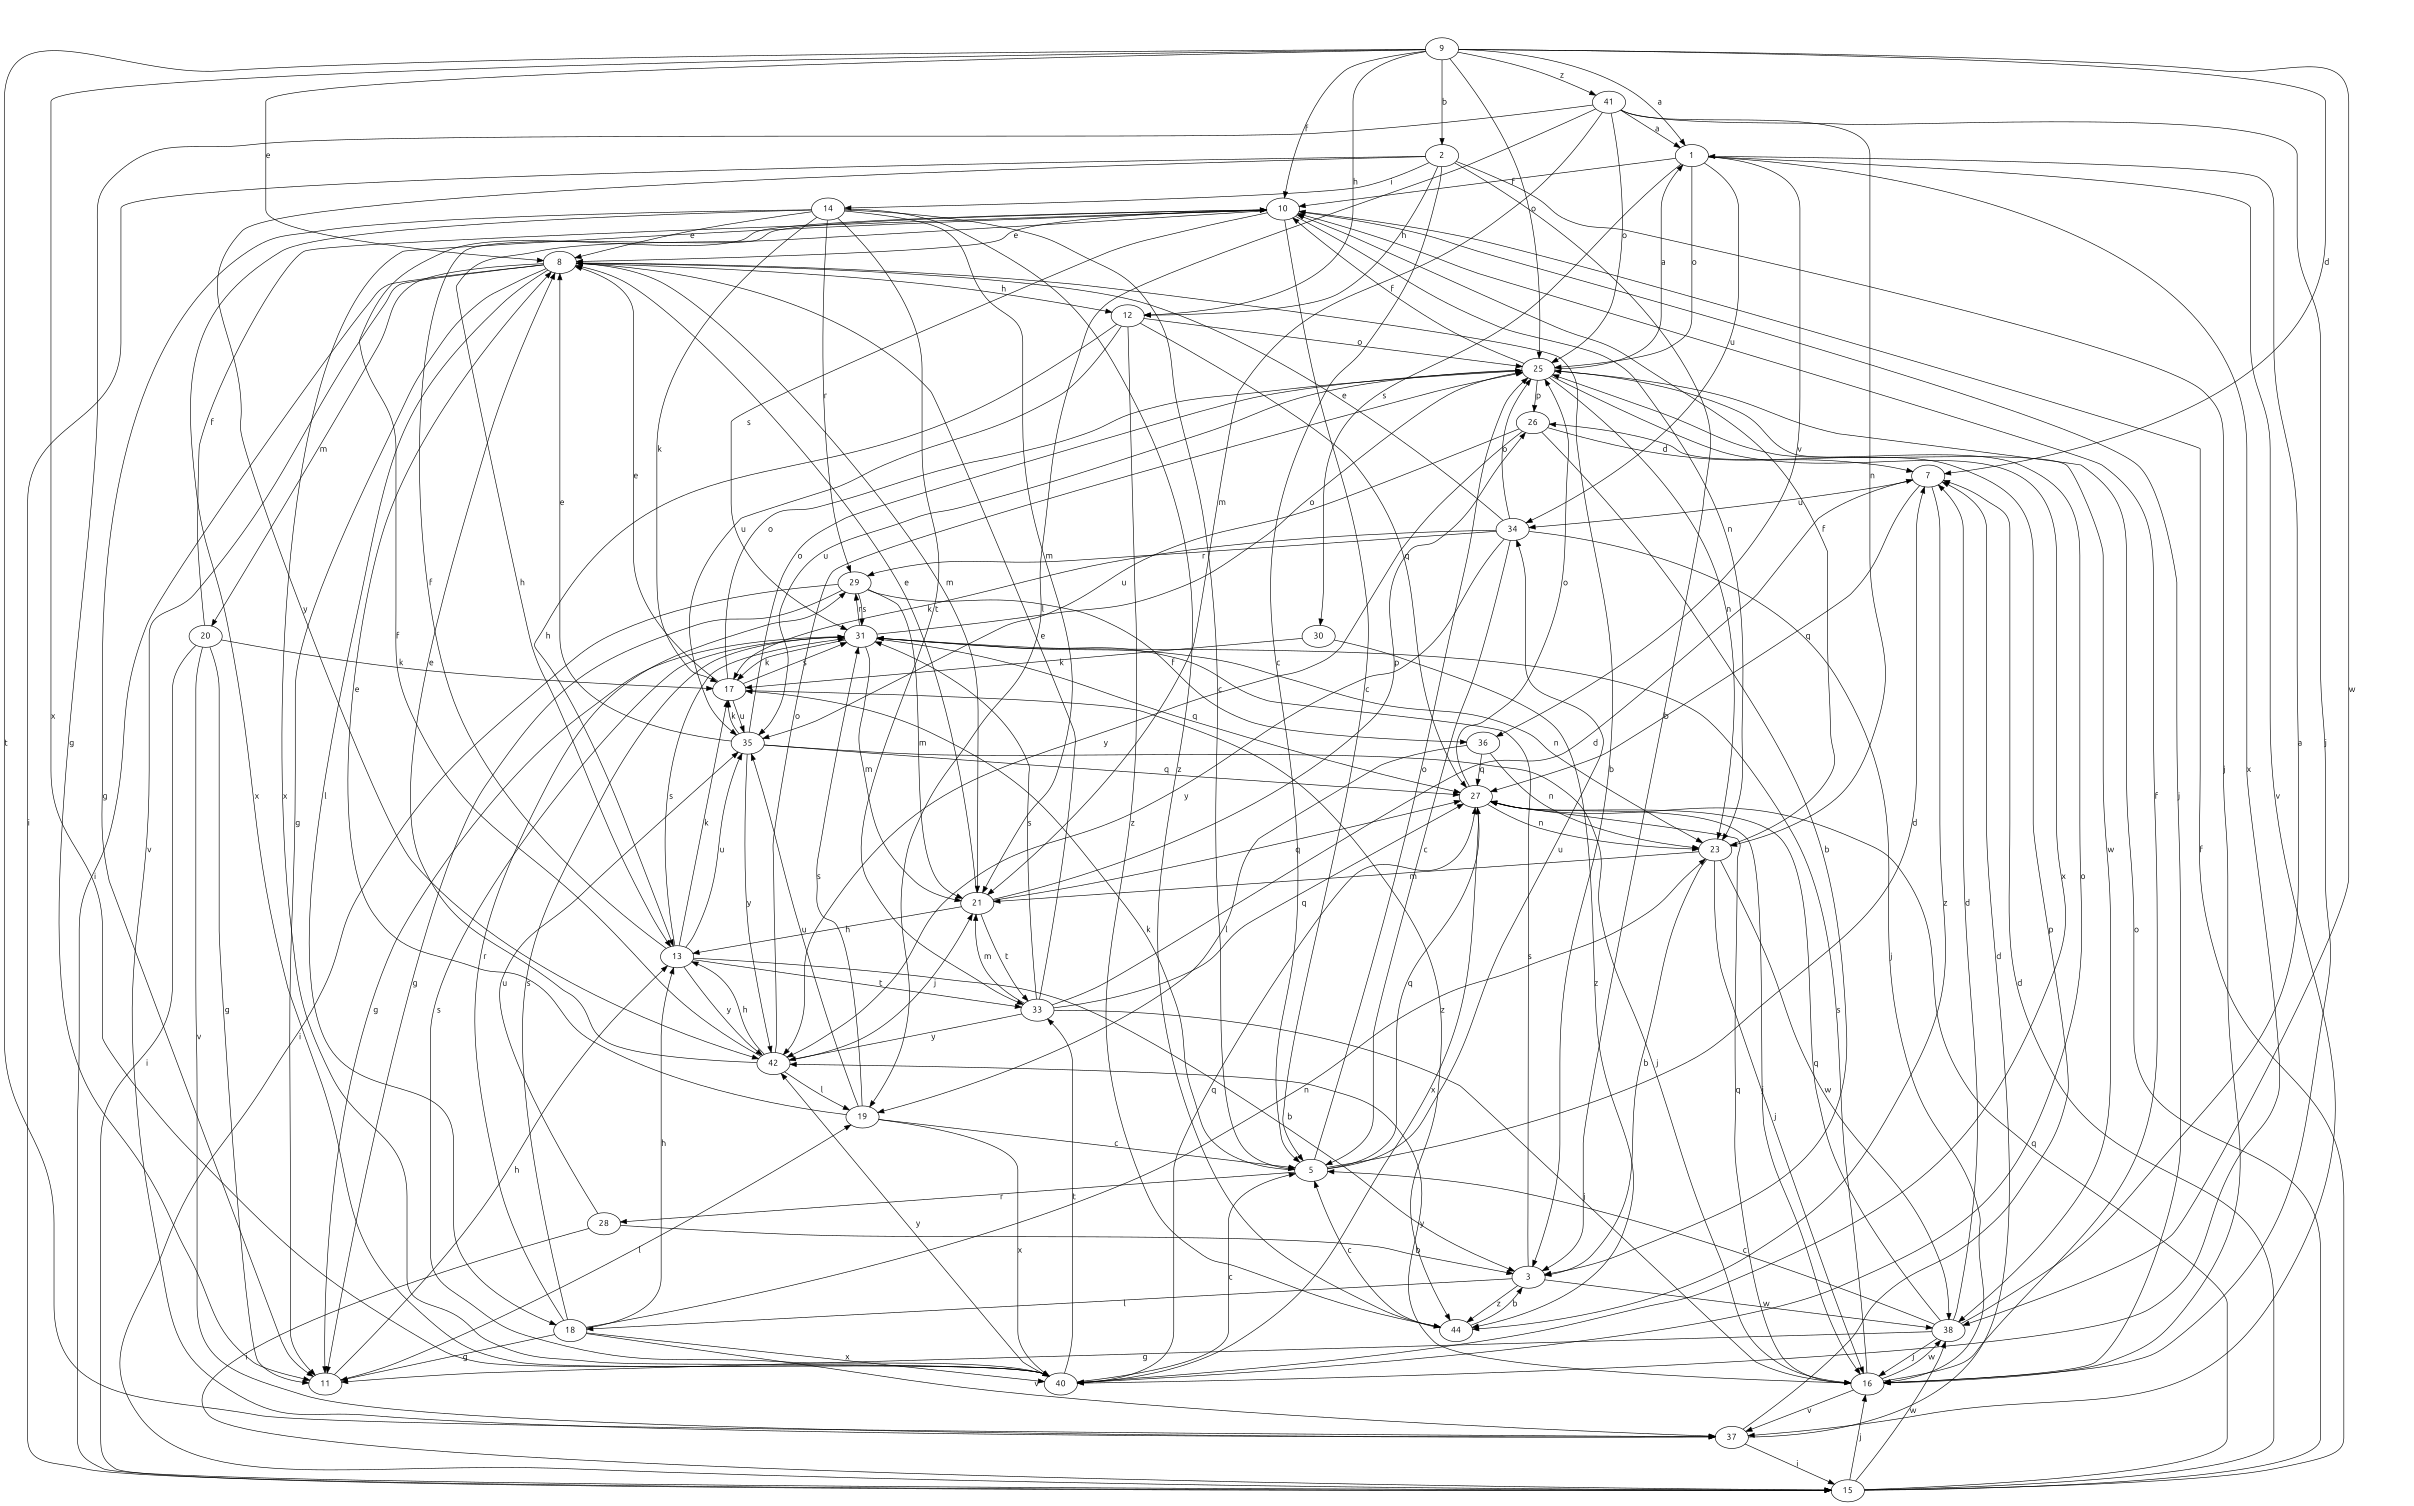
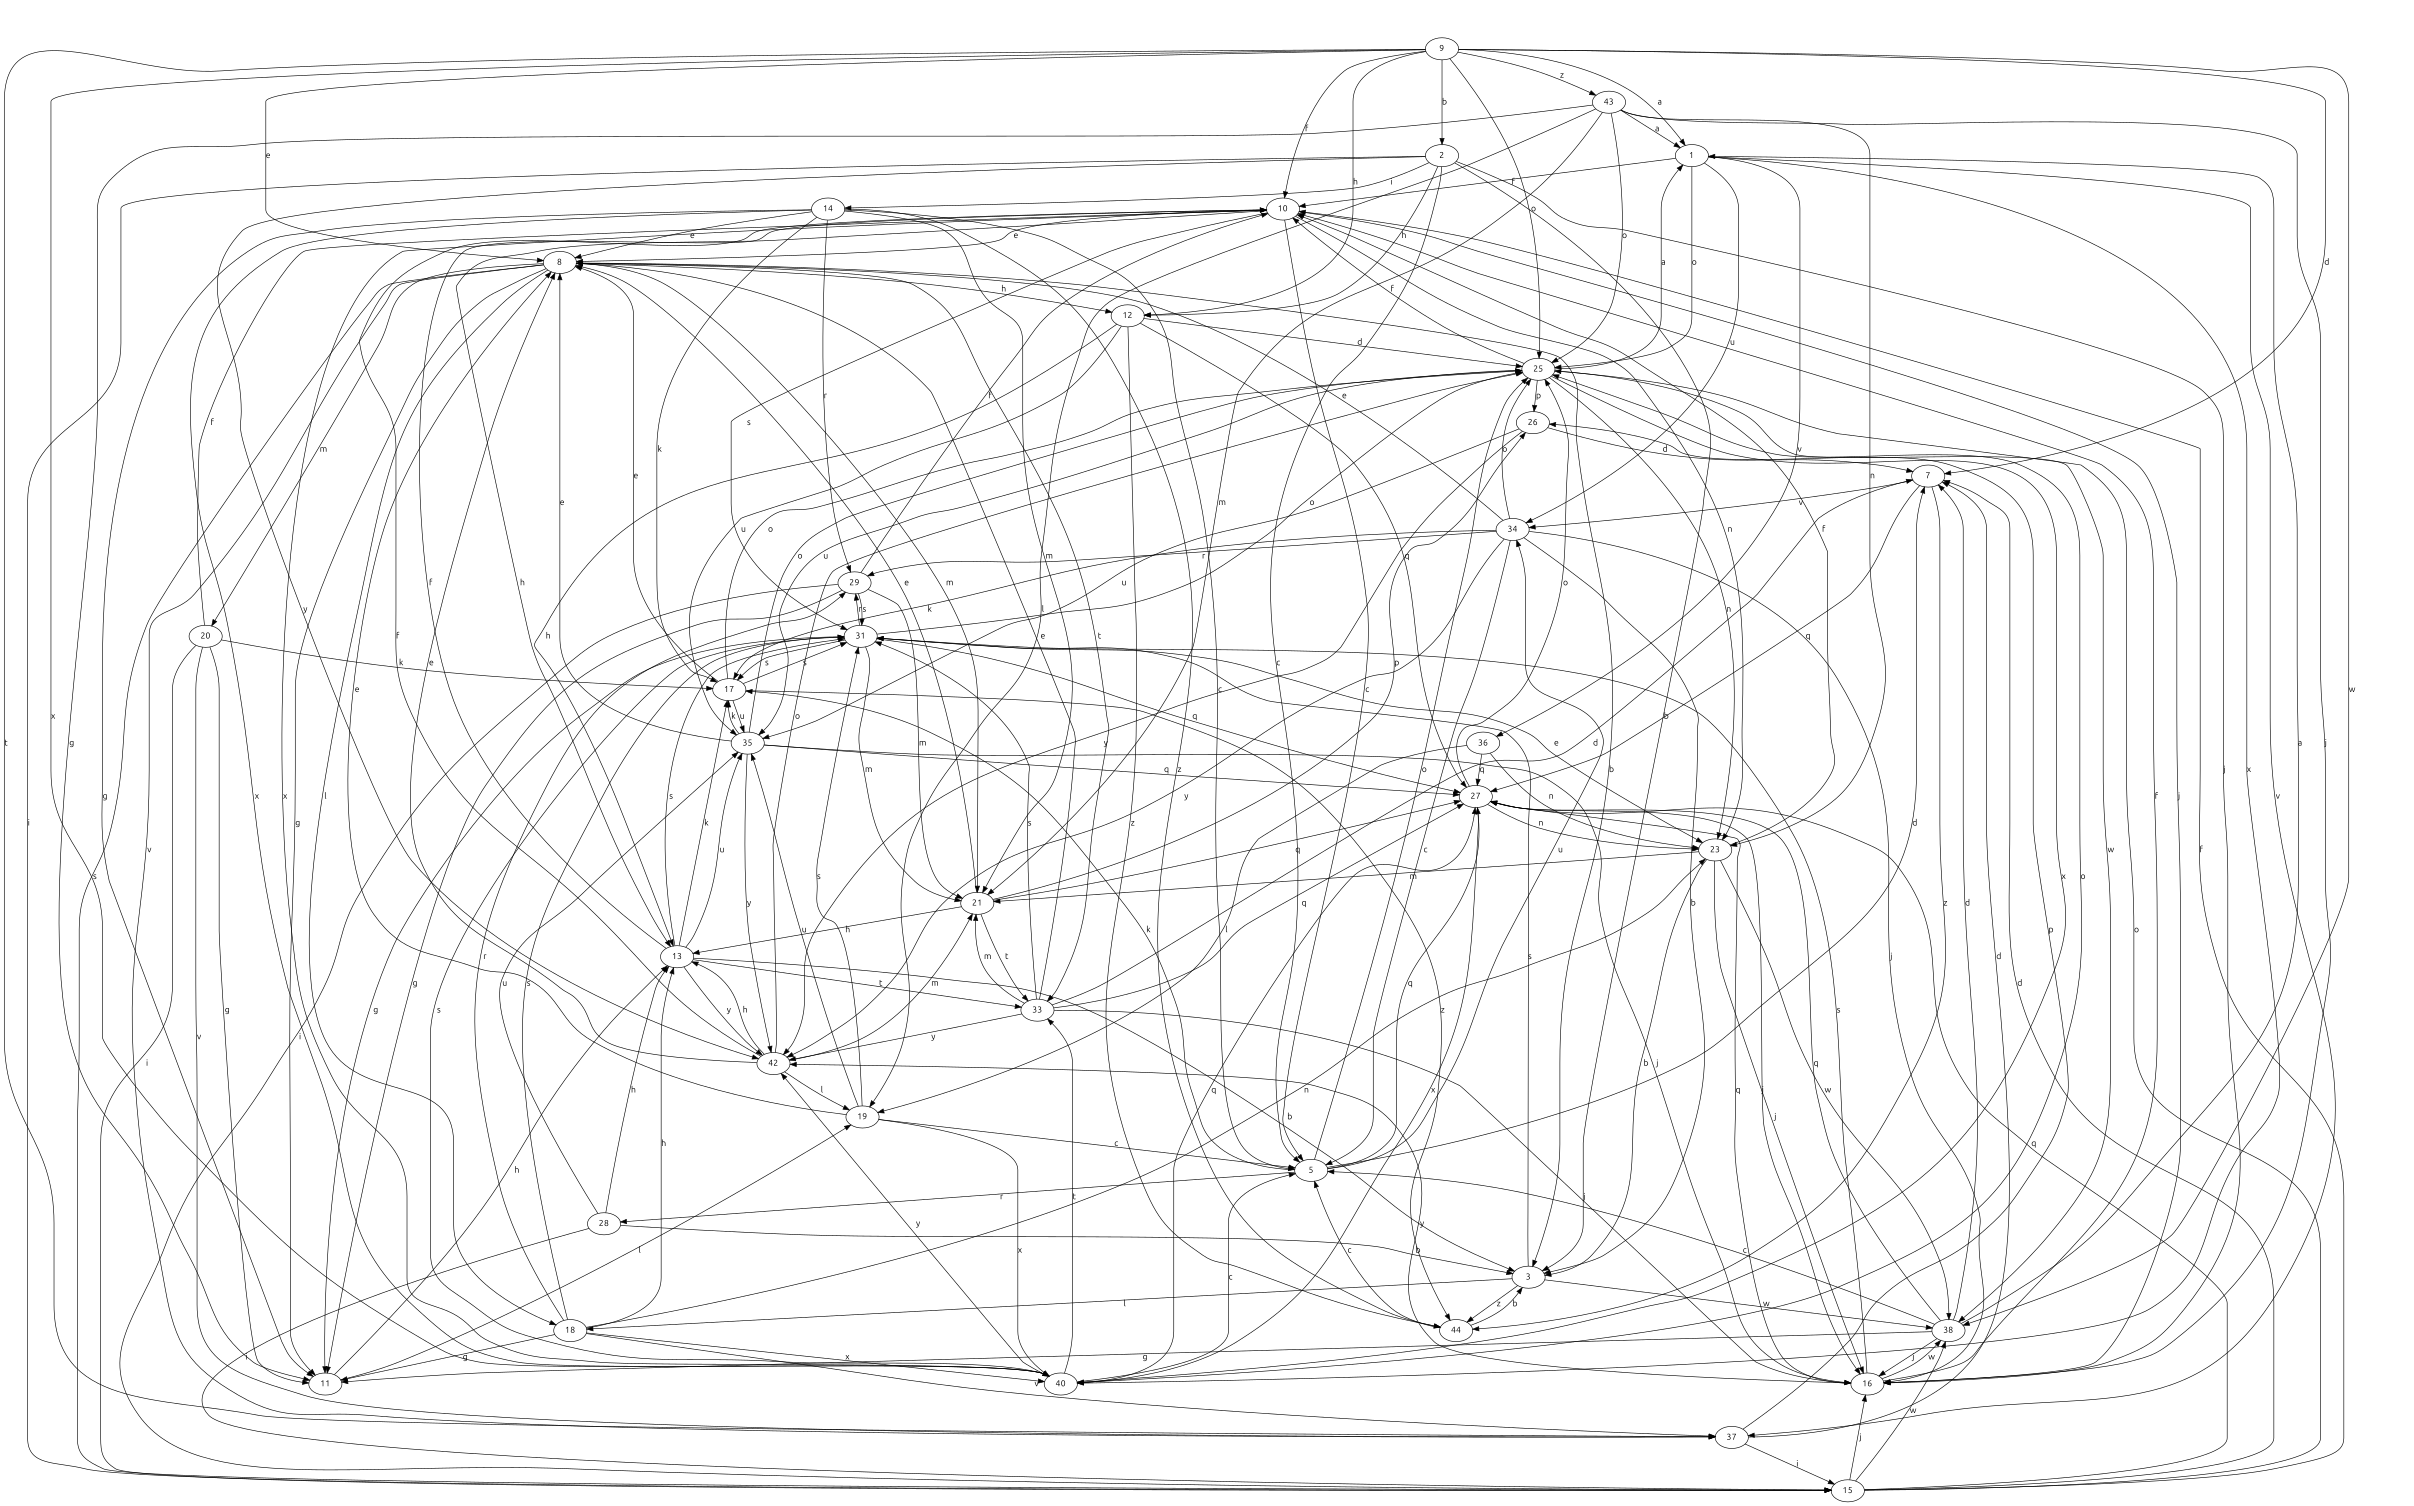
(1609, 102) -> (1609, 102)
(1360, 343) -> (1360, 343)
(1801, 503) -> (1801, 503)
(931, 617) -> (1018, 439)
(1319, 636) -> none
(1166, 662) -> (1014, 358)
(767, 663) -> (767, 663)
(1557, 743) -> (1557, 743)
(95, 877) -> (95, 877)
(1833, 896) -> (1691, 904)
(935, 983) -> (935, 983)
none -> (630, 1090)
(1803, 1410) -> none
